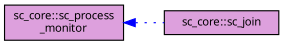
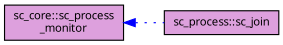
(222, 23) -> (222, 23)
